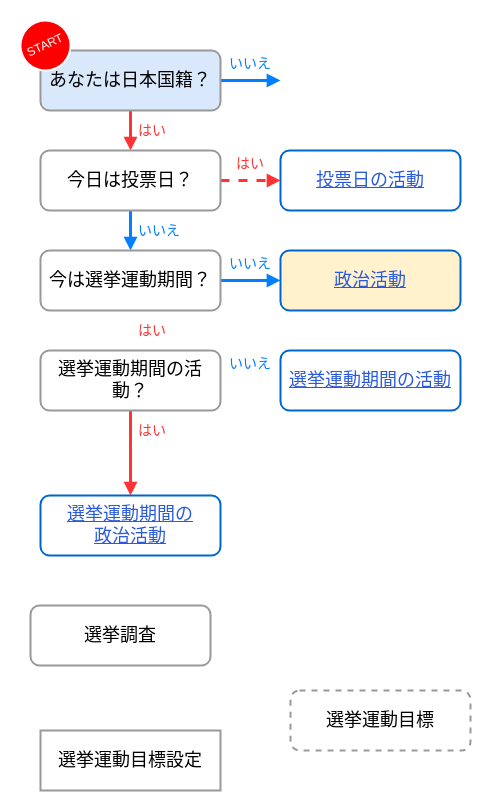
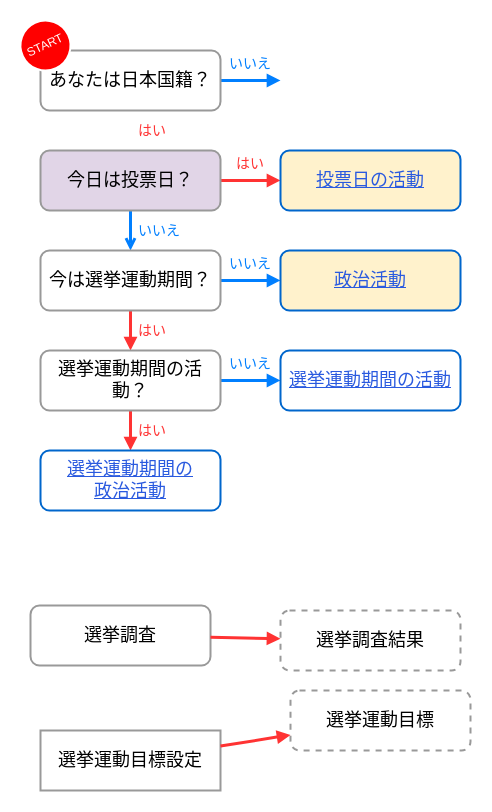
(131, 81) -> (131, 81)
(131, 124) -> none
(131, 181) -> (131, 181)
(248, 181) -> (248, 181)
(371, 181) -> (371, 181)
(131, 236) -> (131, 238)
none -> (131, 324)
none -> (244, 381)
(131, 526) -> (131, 481)
none -> (239, 638)
none -> (371, 641)
none -> (249, 741)
